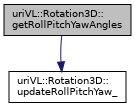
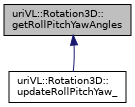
(61, 49) -> (74, 59)
